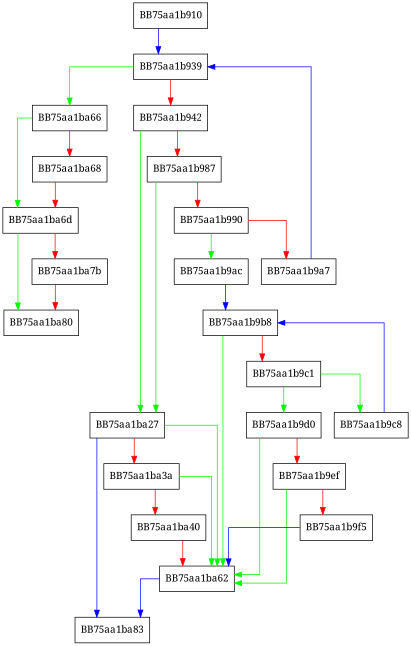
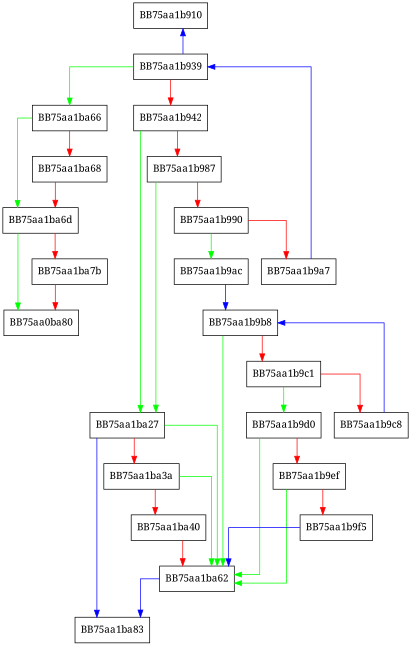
(158, 38) -> (183, 45)
(41, 323) -> (41, 323)
(356, 374) -> (356, 374)
